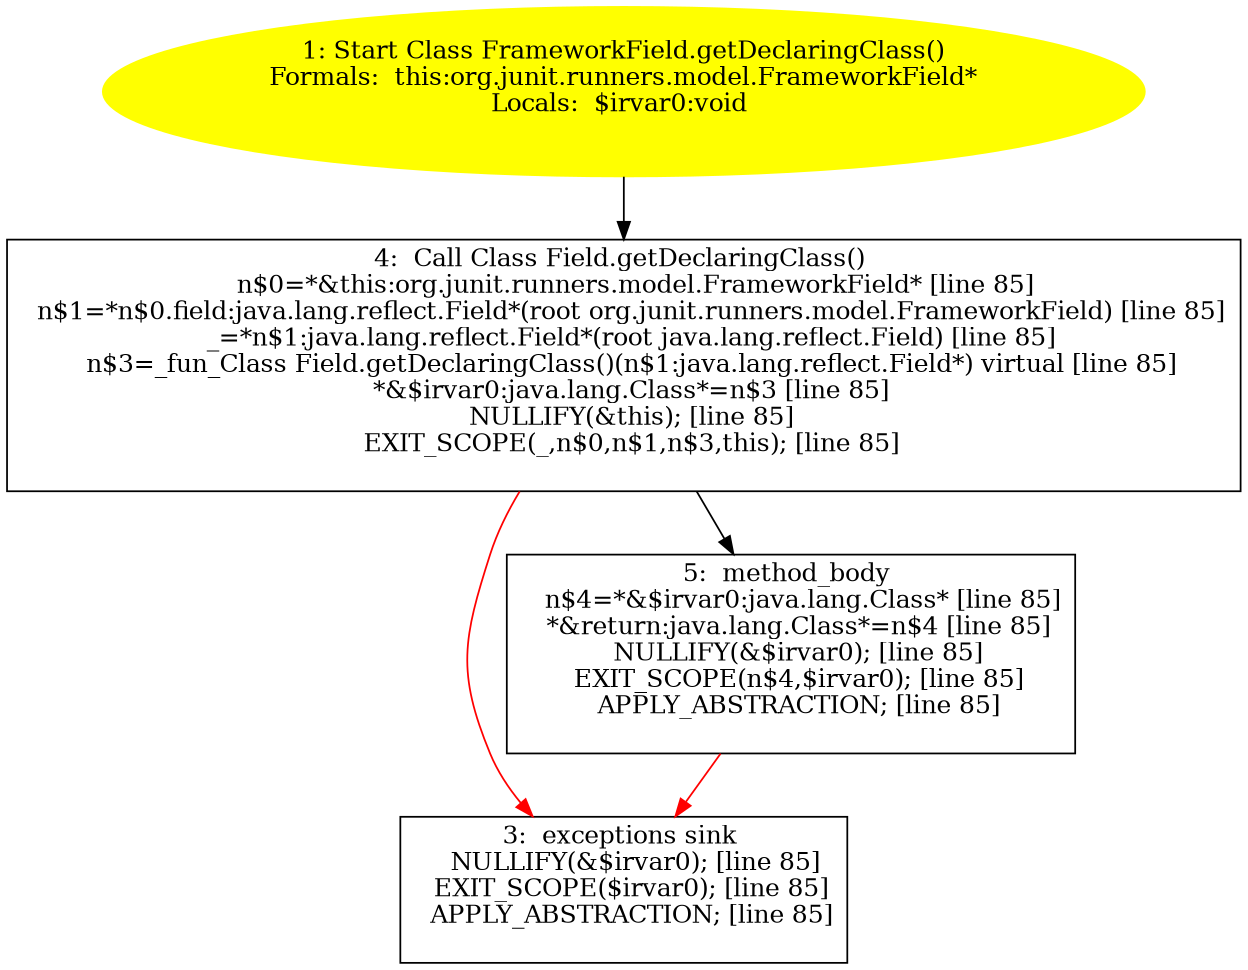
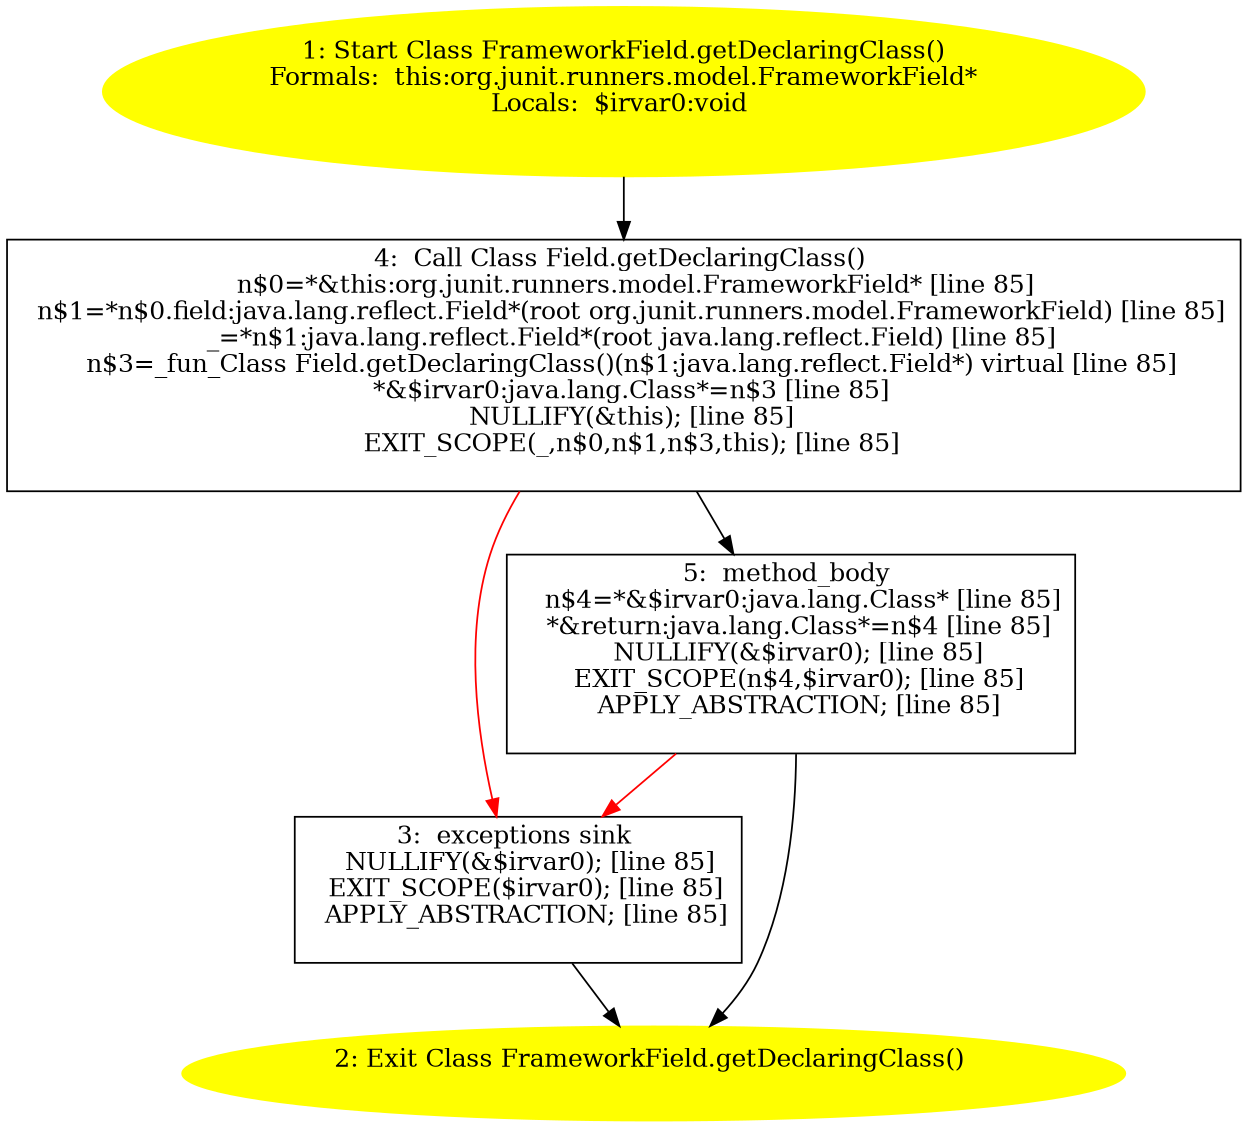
none -> (654, 1074)
